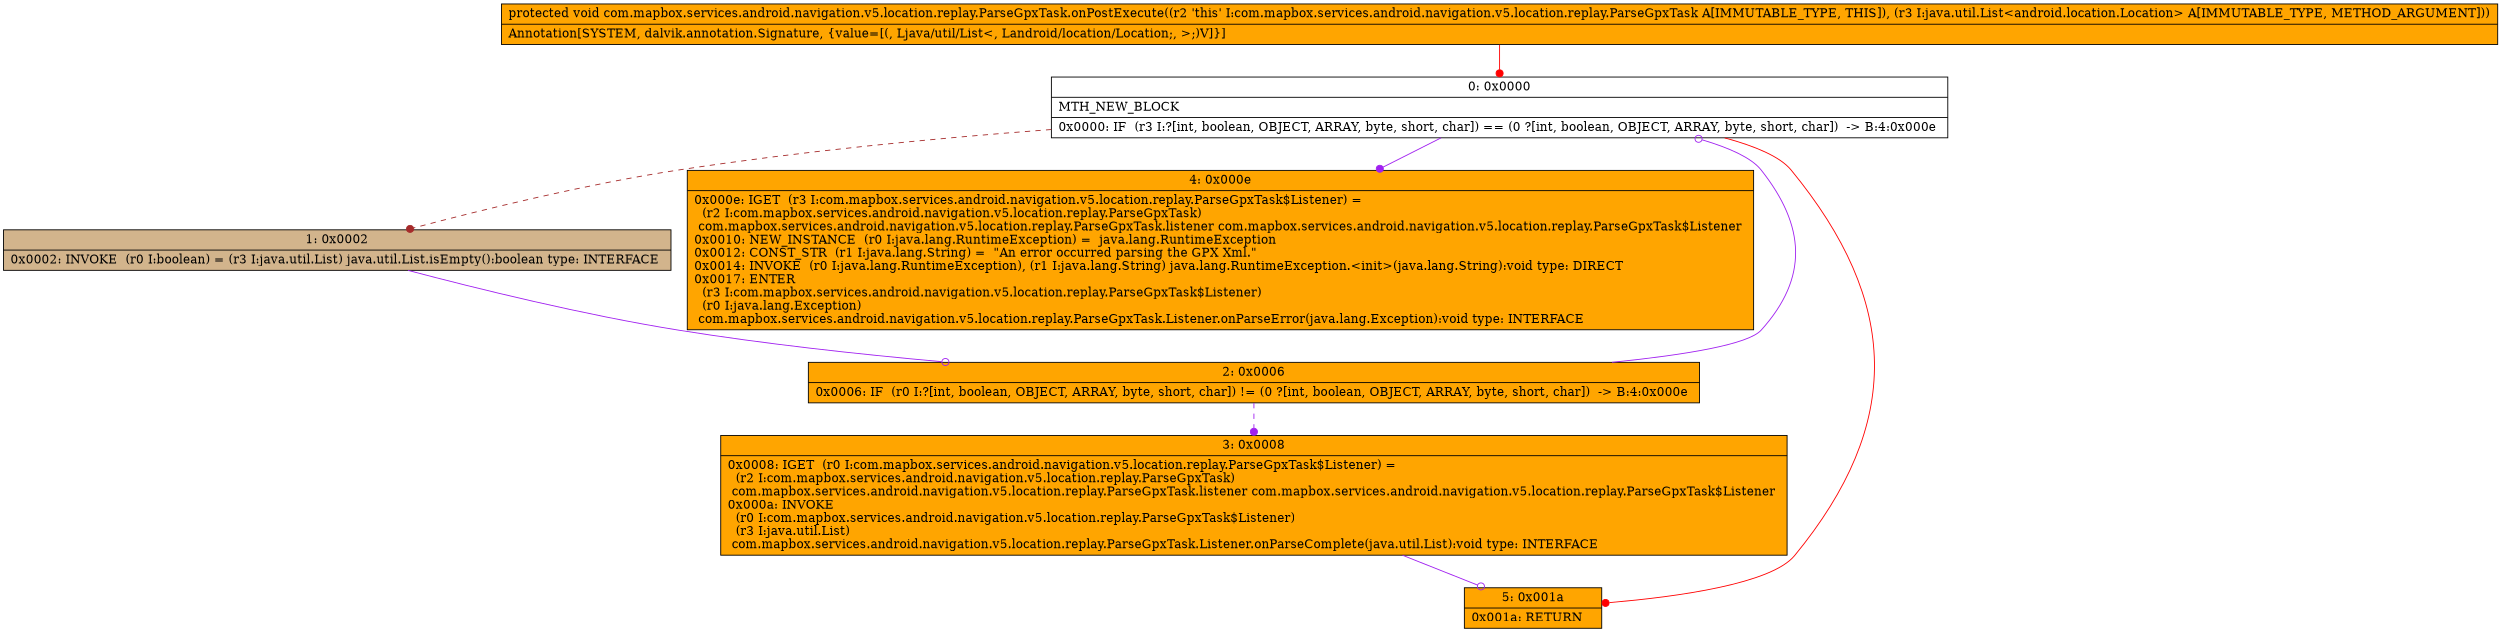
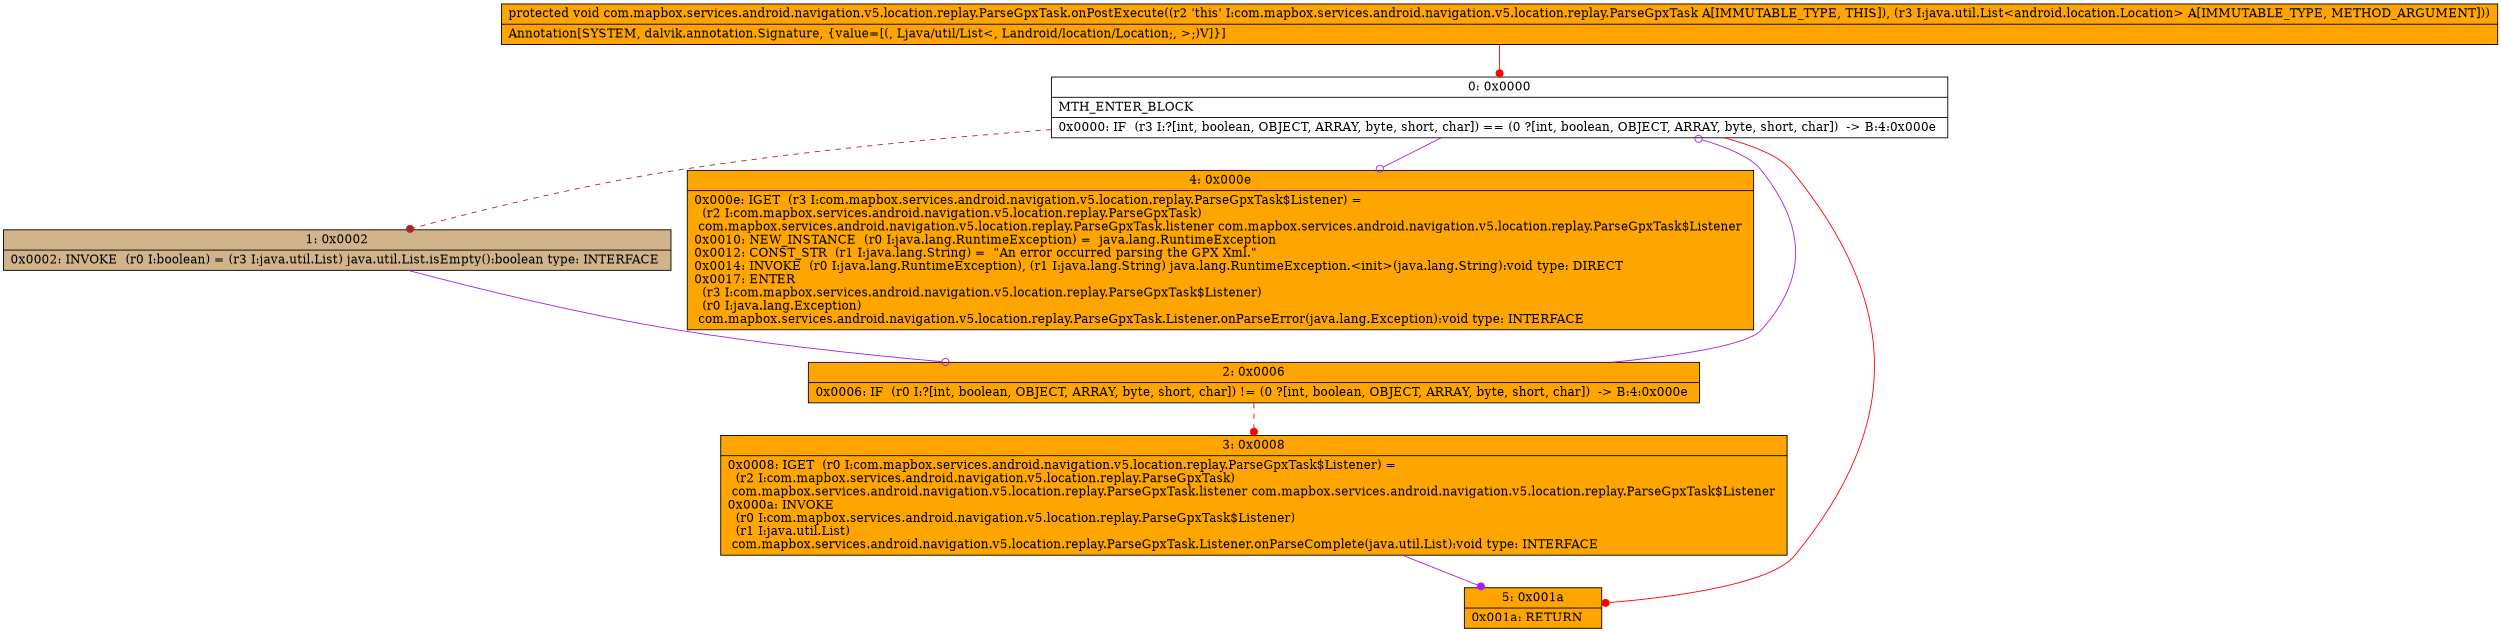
(1119, 107) -> (1126, 107)
(1412, 152) -> (1412, 152)
(1254, 416) -> (1254, 416)
(789, 531) -> (789, 531)
(1440, 570) -> (1440, 570)
